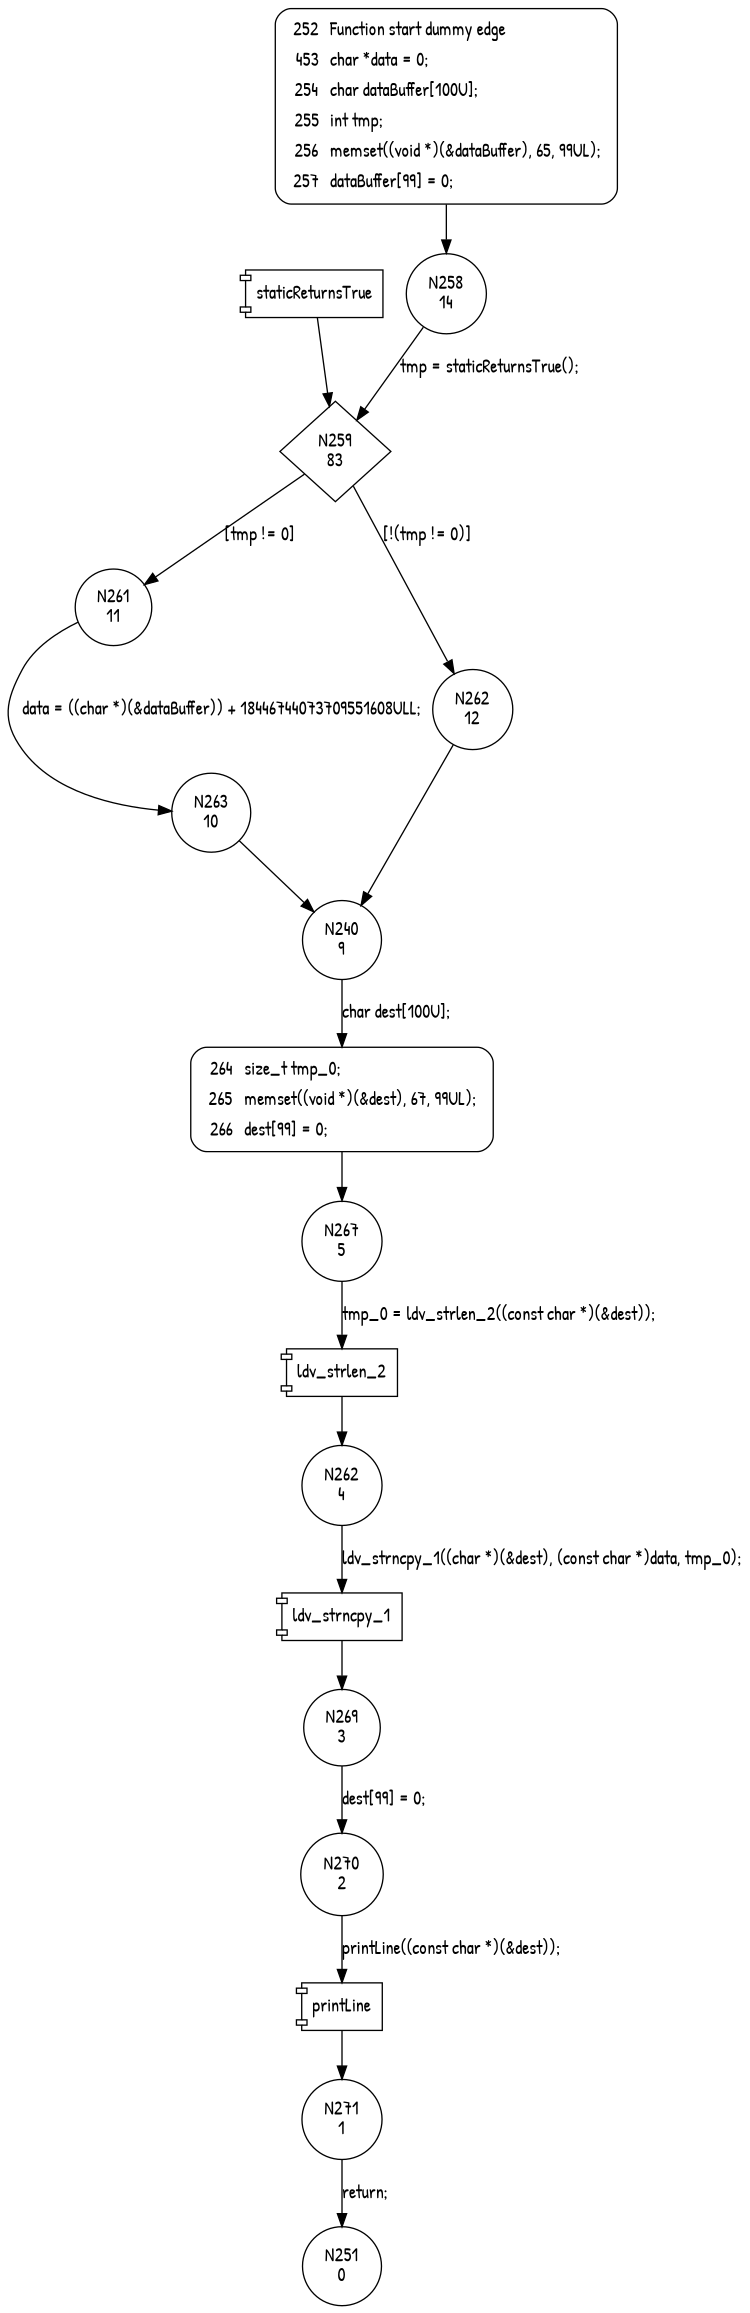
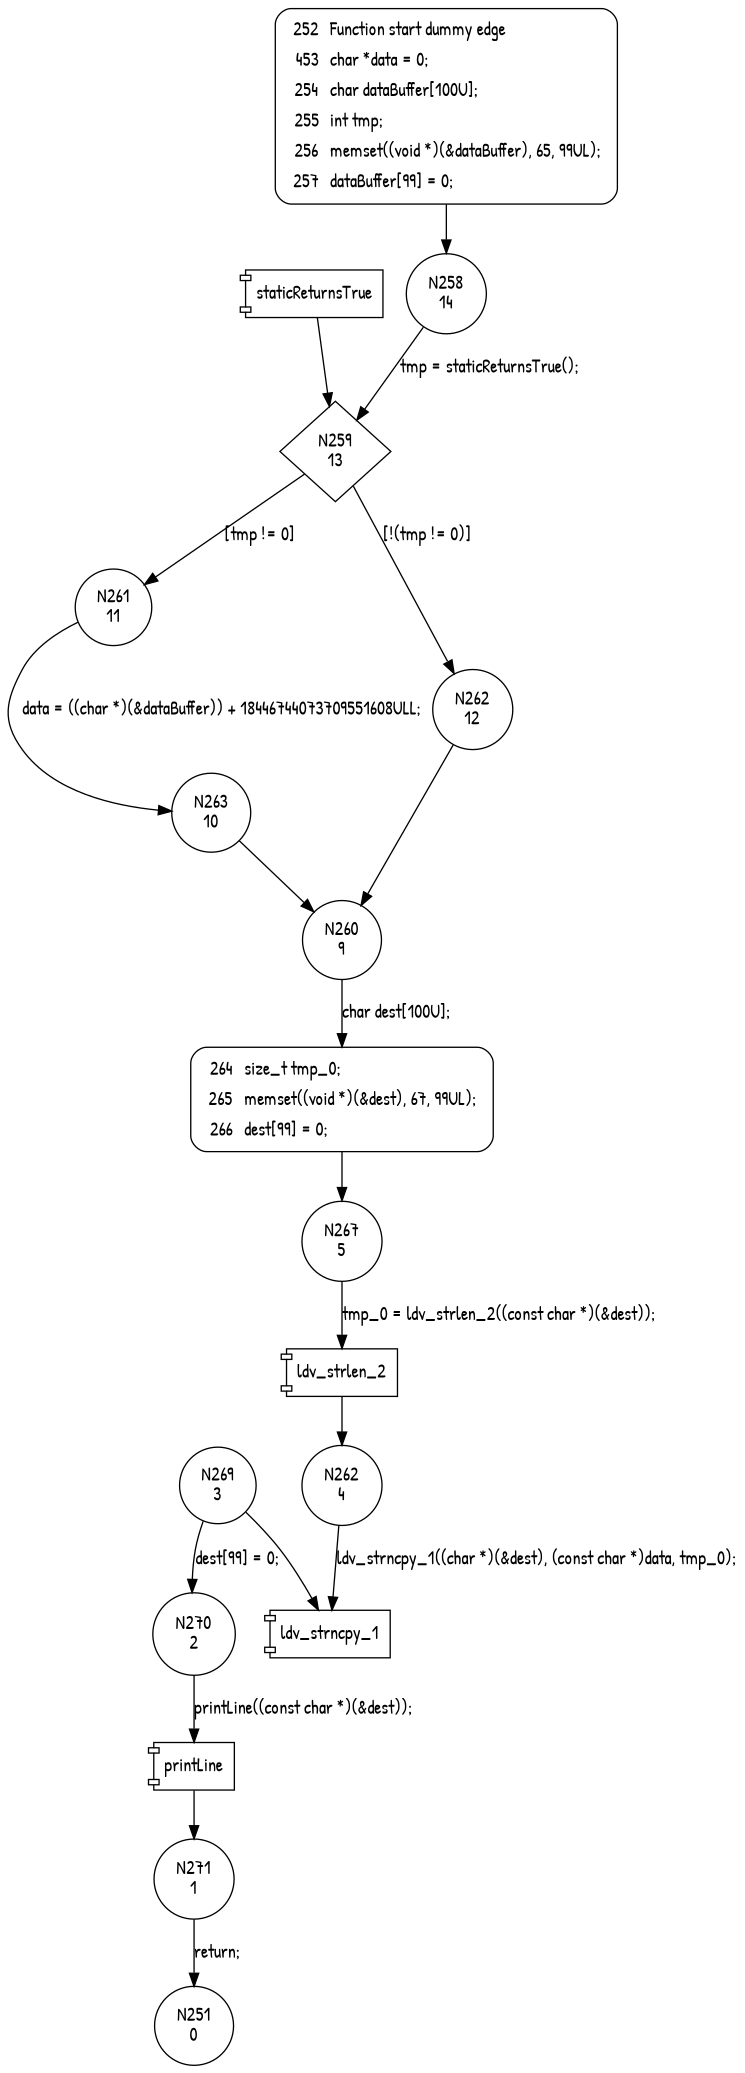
(335, 451) -> (335, 452)
(342, 940) -> (342, 940)
(342, 1658) -> (282, 1553)
